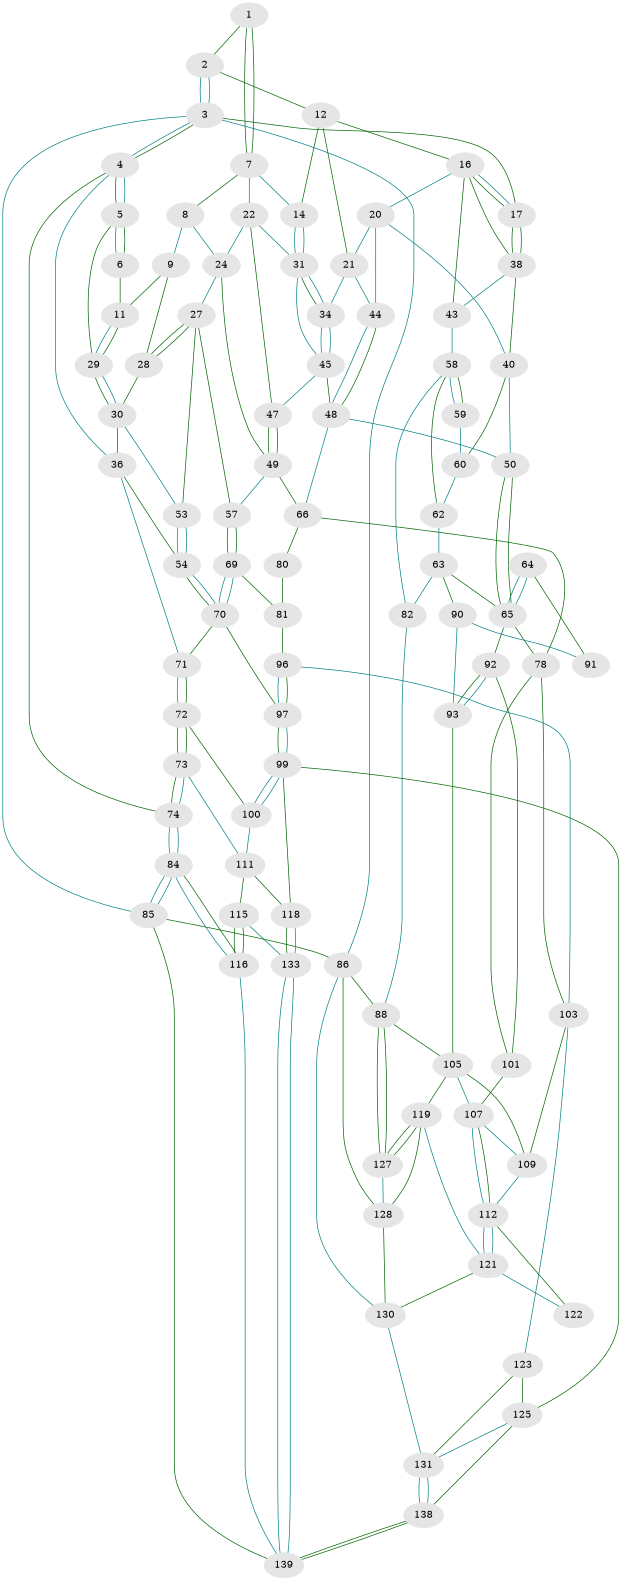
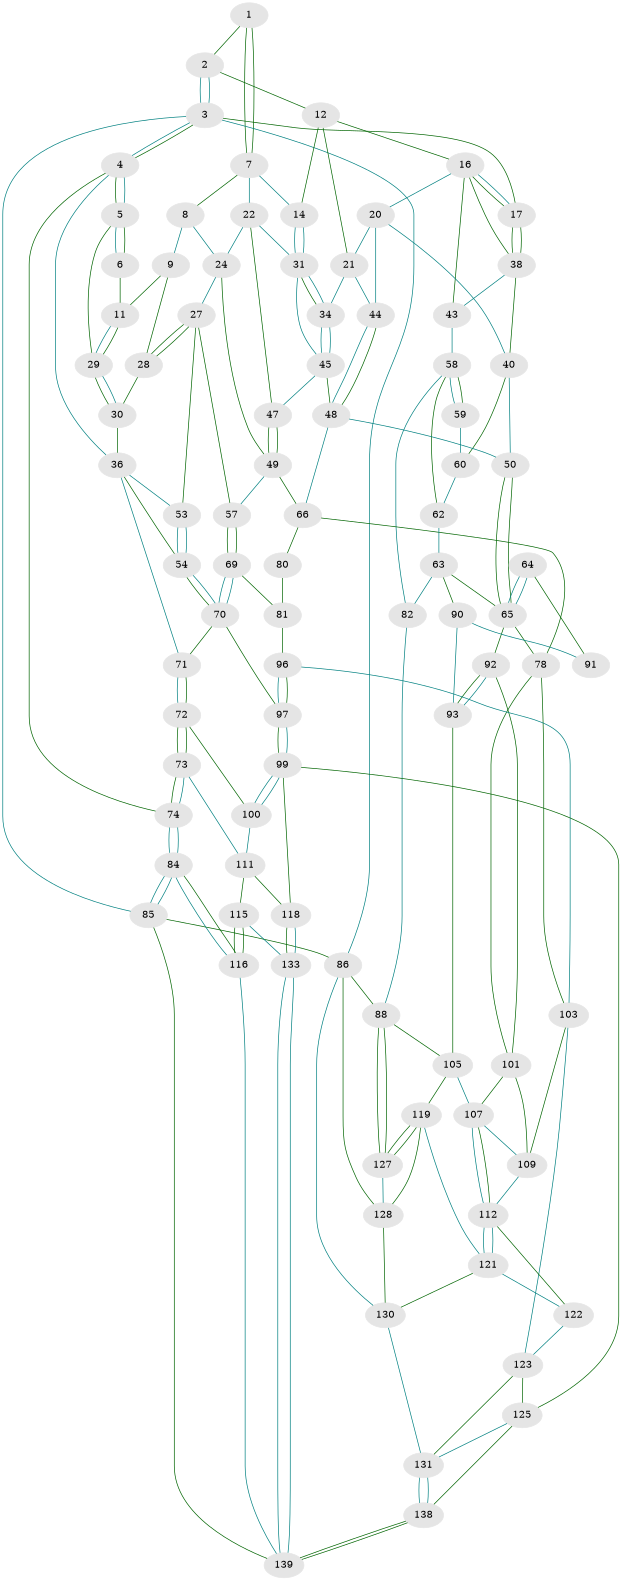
(150, 465) -> (150, 490)
(503, 1108) -> (525, 1115)
none -> (548, 1340)
